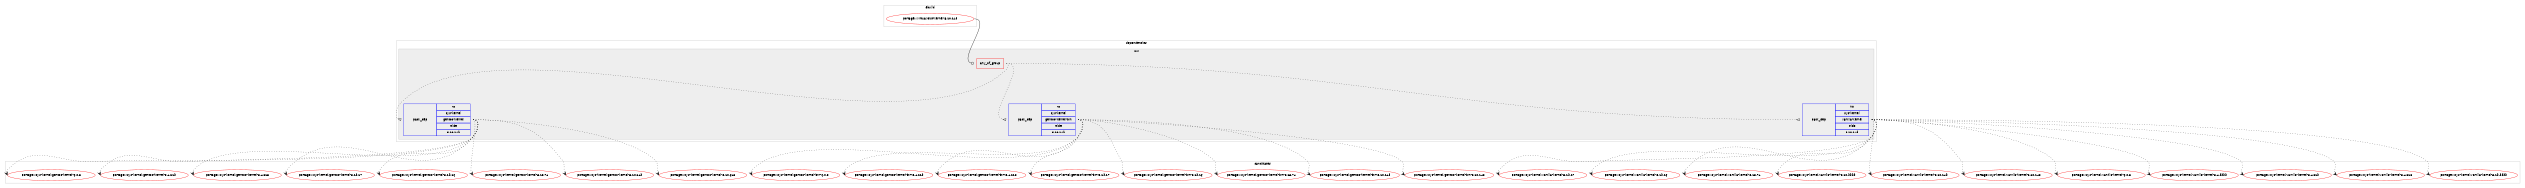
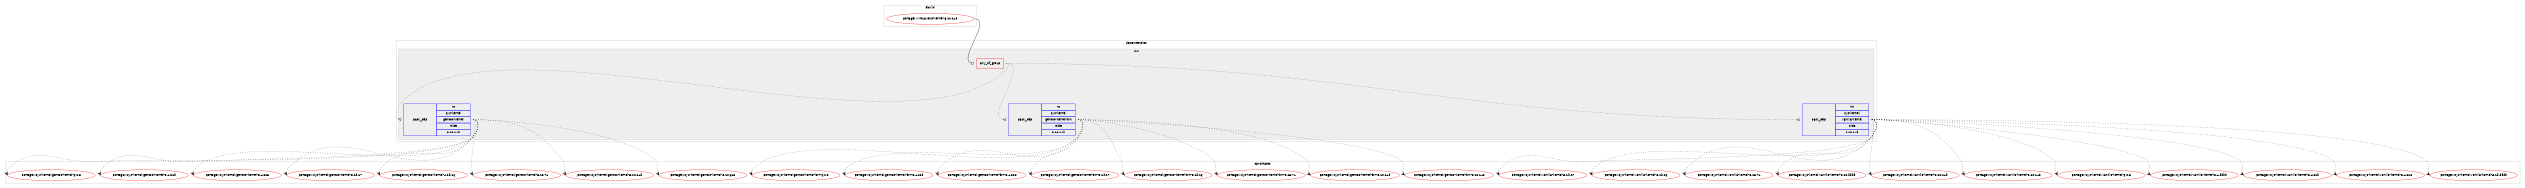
(424, 175) -> (424, 175)
